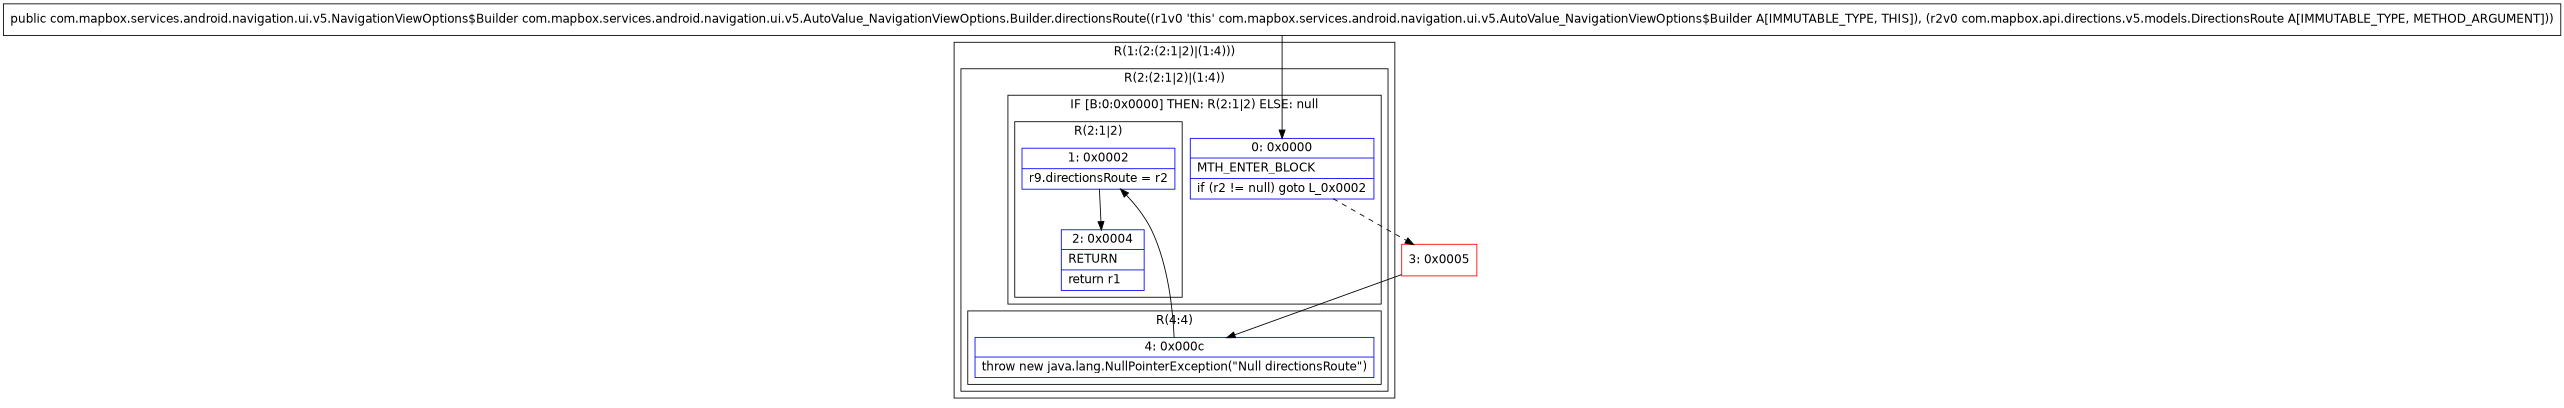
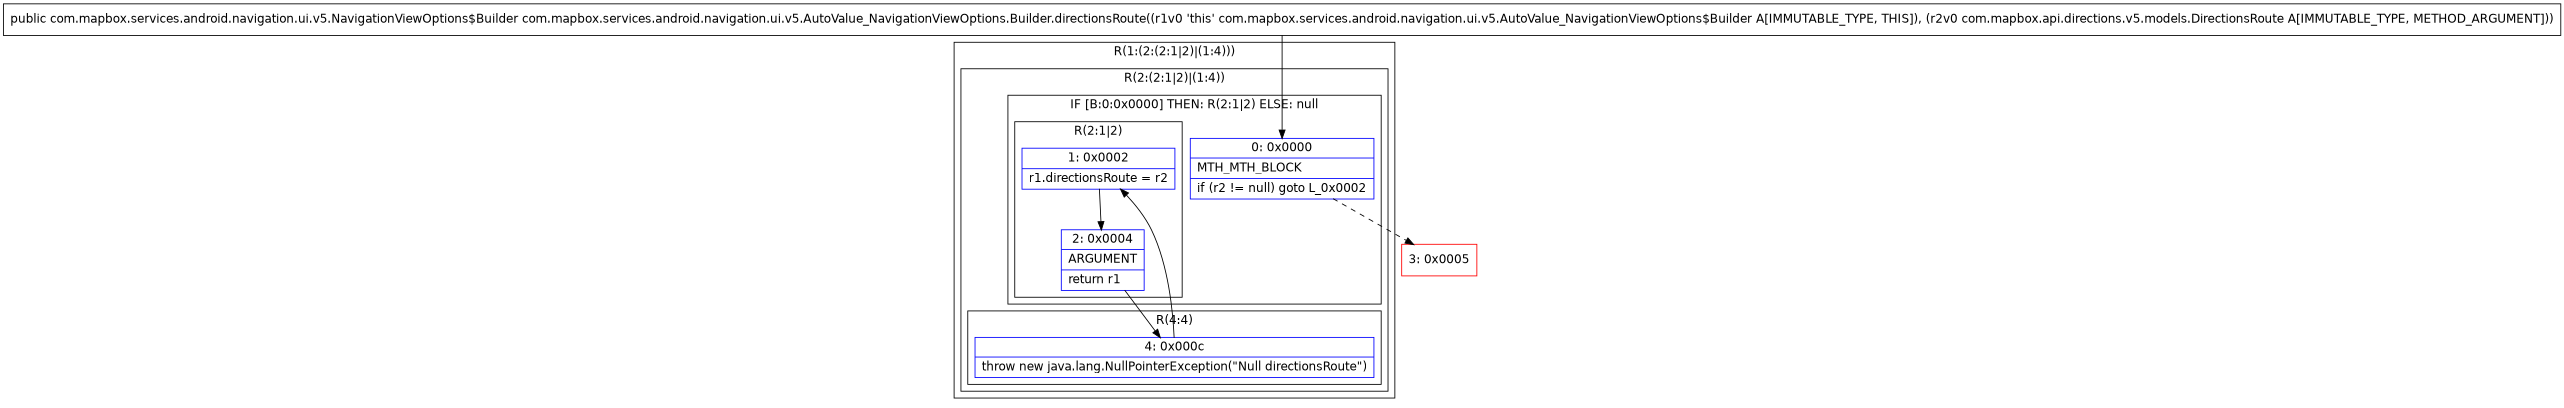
(1256, 168) -> (1250, 168)
(1098, 179) -> (1098, 179)
(1093, 259) -> (1103, 259)
(1335, 299) -> (1144, 317)
